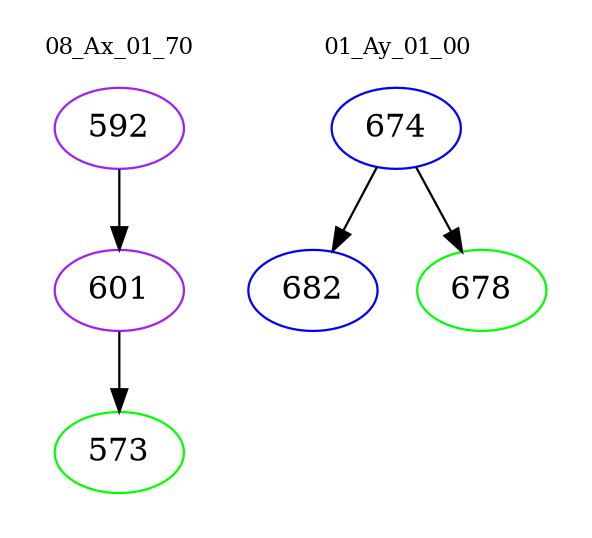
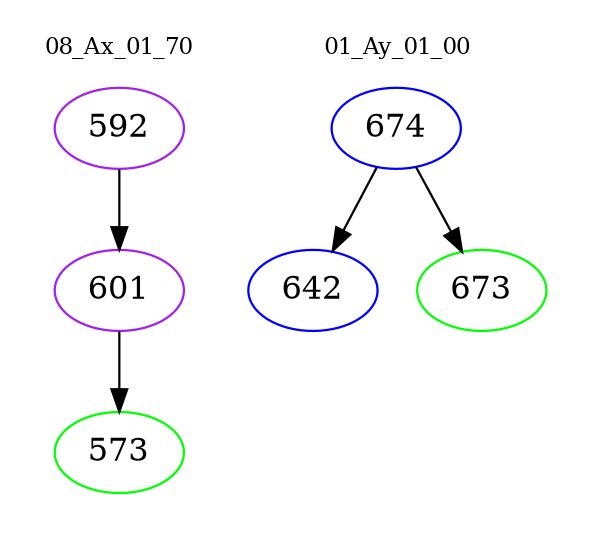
(313, 290) -> (313, 290)
(482, 290) -> (482, 290)
